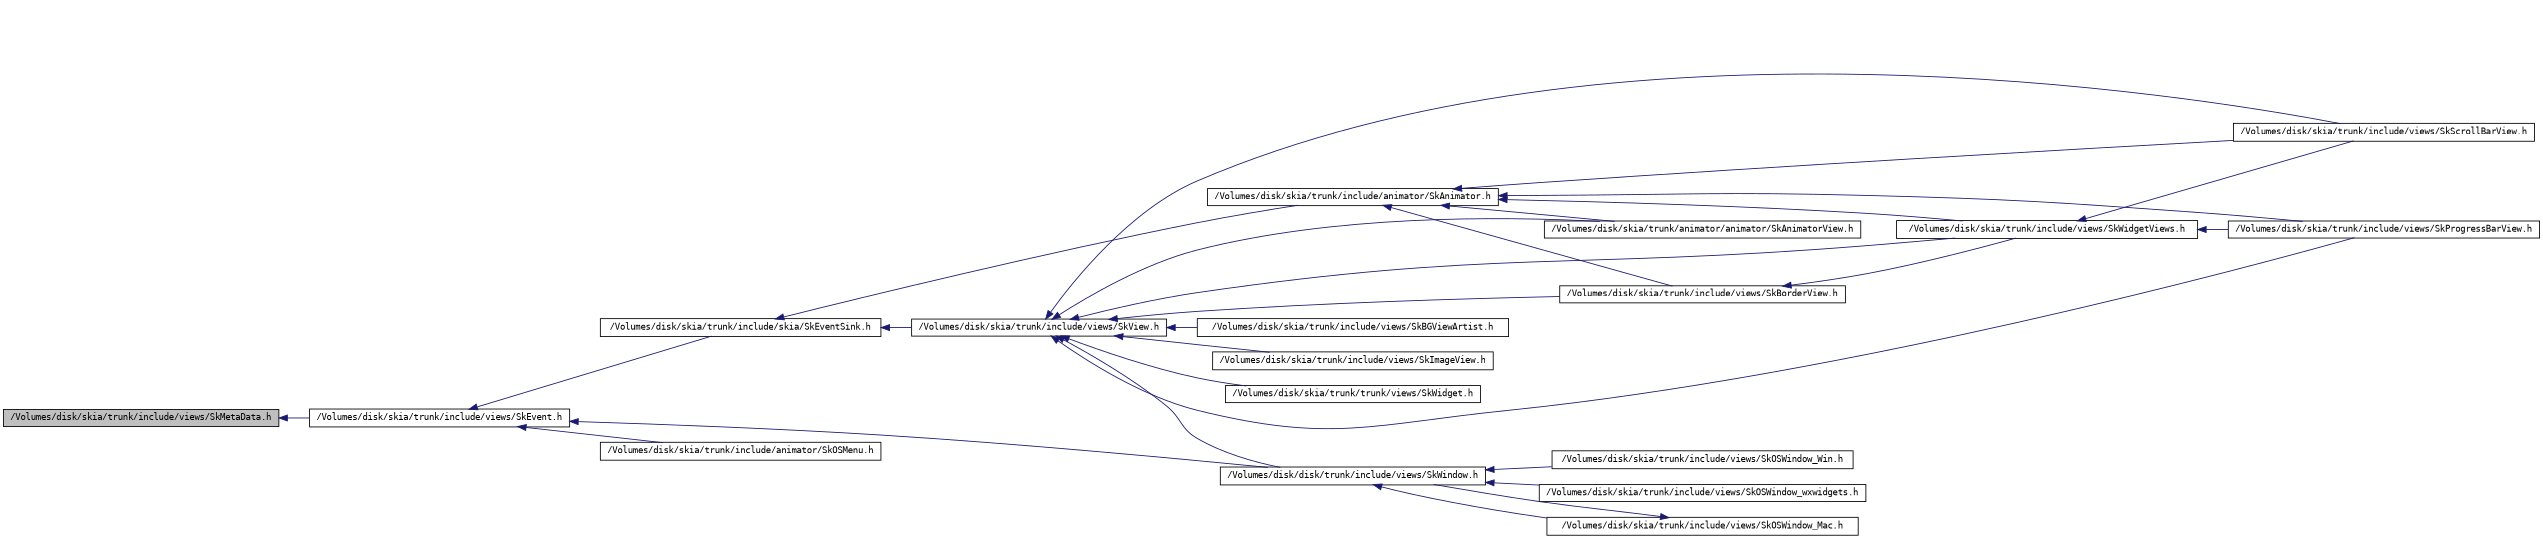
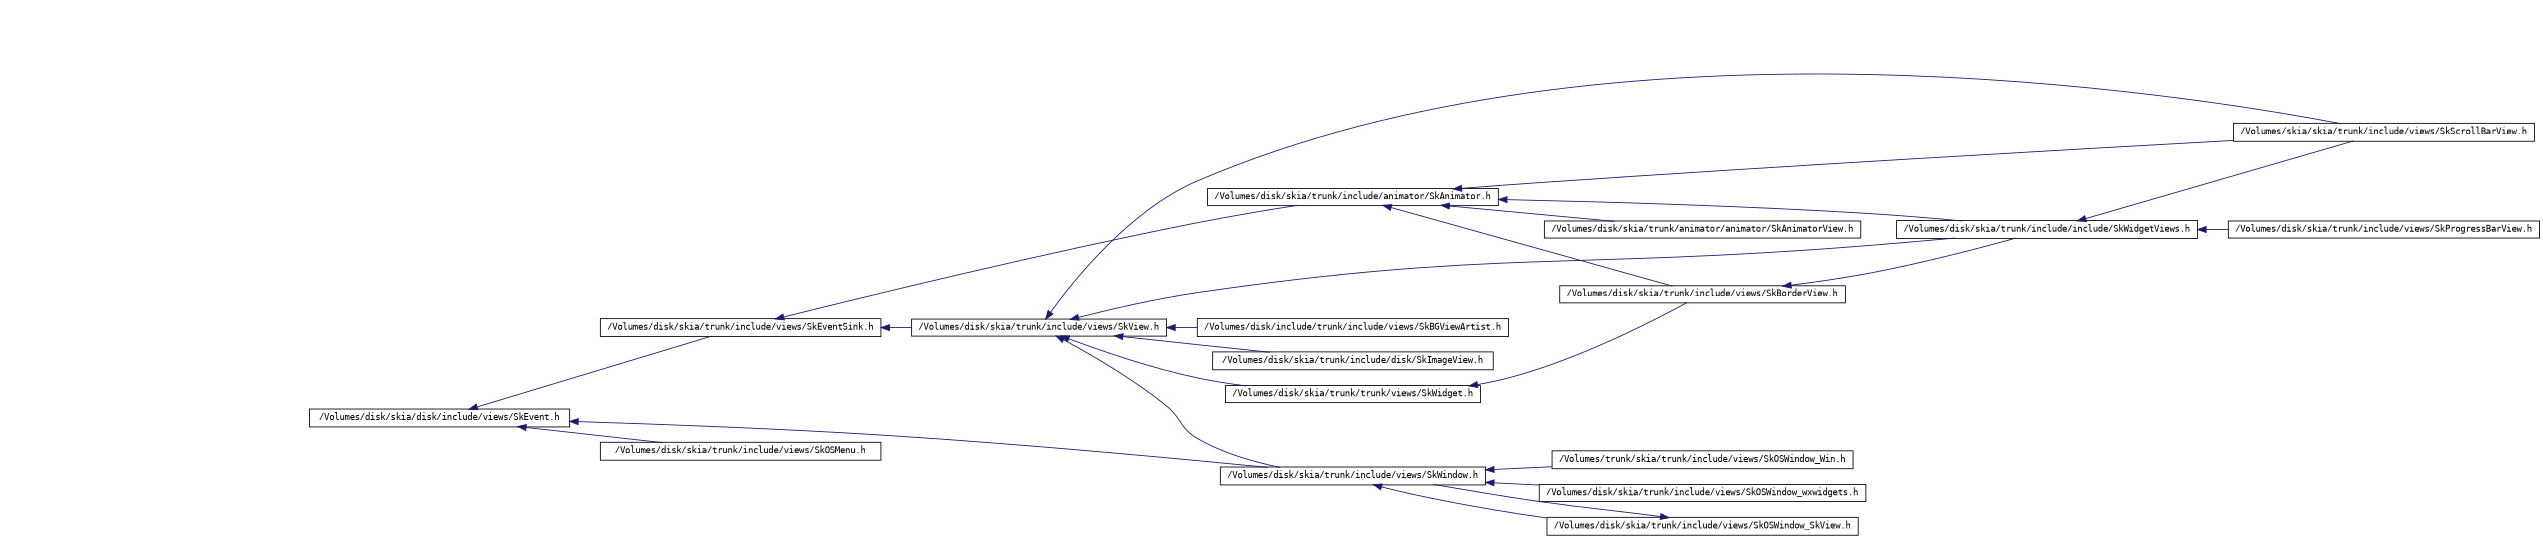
(2384, 132) -> (2384, 132)
(1905, 196) -> none
(1321, 228) -> none
(2047, 230) -> (2047, 230)
(1338, 304) -> (1585, 351)
(741, 328) -> (741, 328)
(1353, 328) -> (1353, 328)
(1353, 361) -> (1353, 361)
(1704, 383) -> none
(141, 418) -> none
(440, 418) -> (440, 418)
(741, 451) -> (741, 451)
(1703, 460) -> (1703, 460)
(1353, 476) -> (1353, 476)
(1703, 526) -> (1703, 526)
